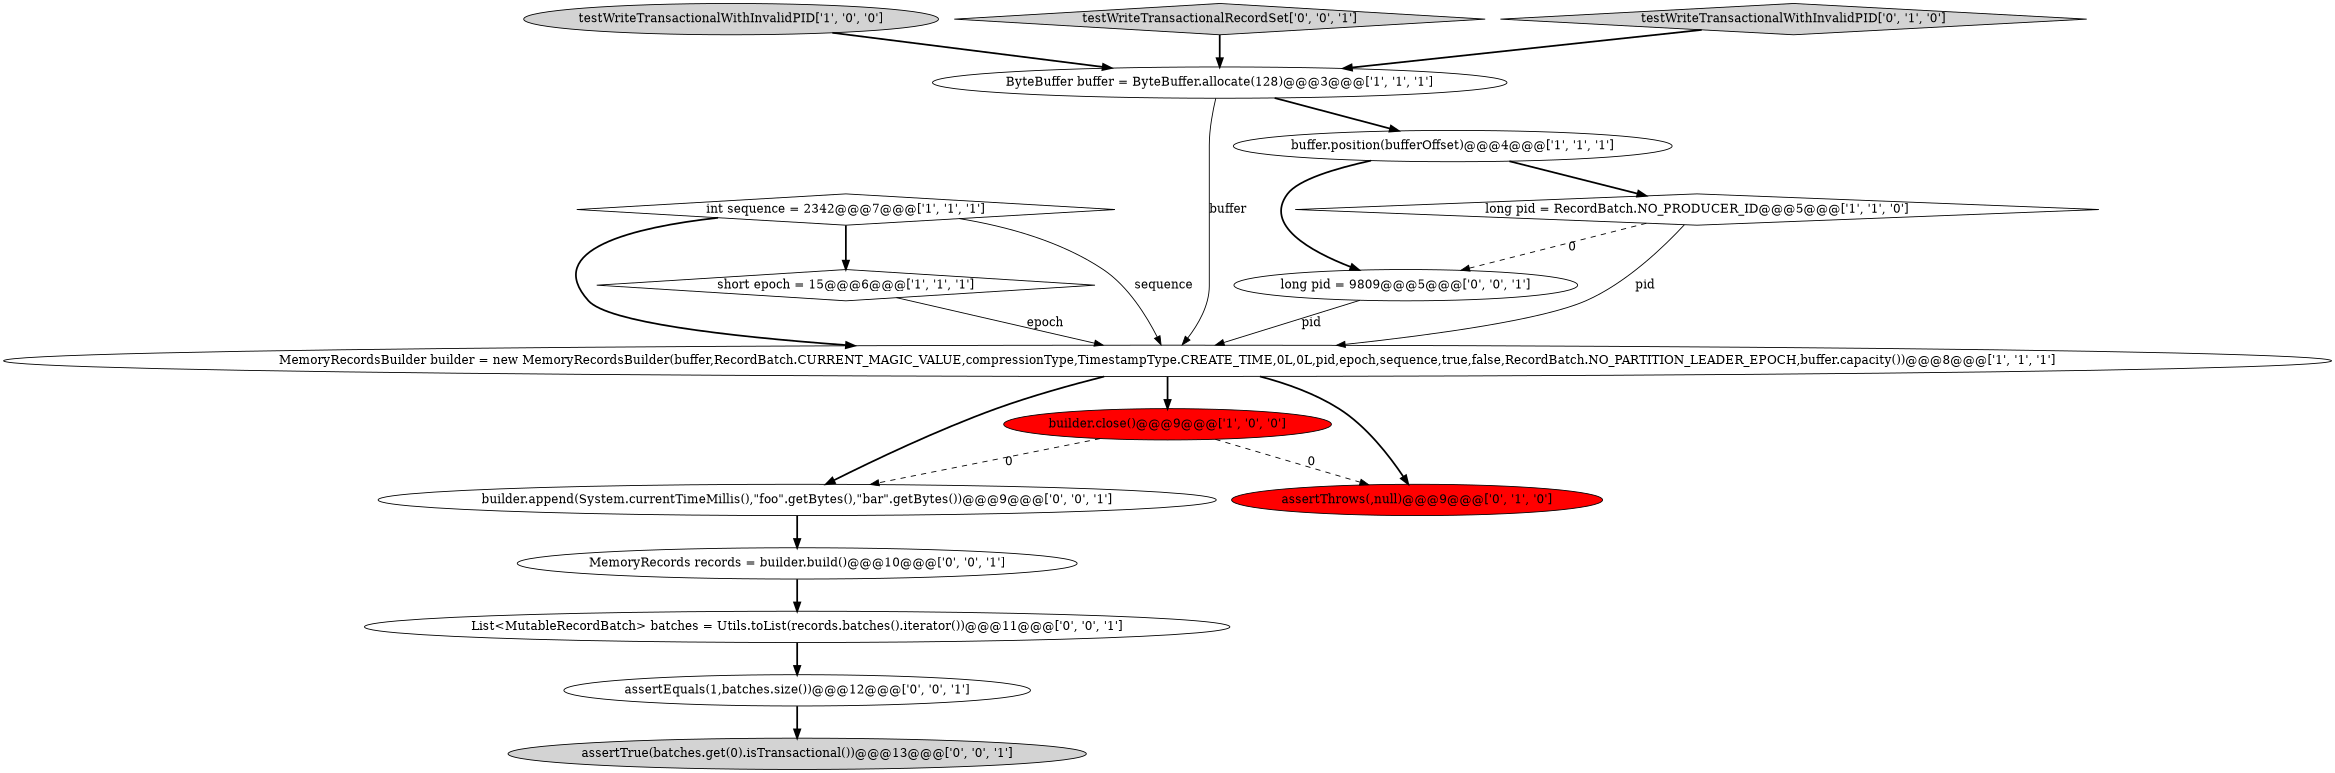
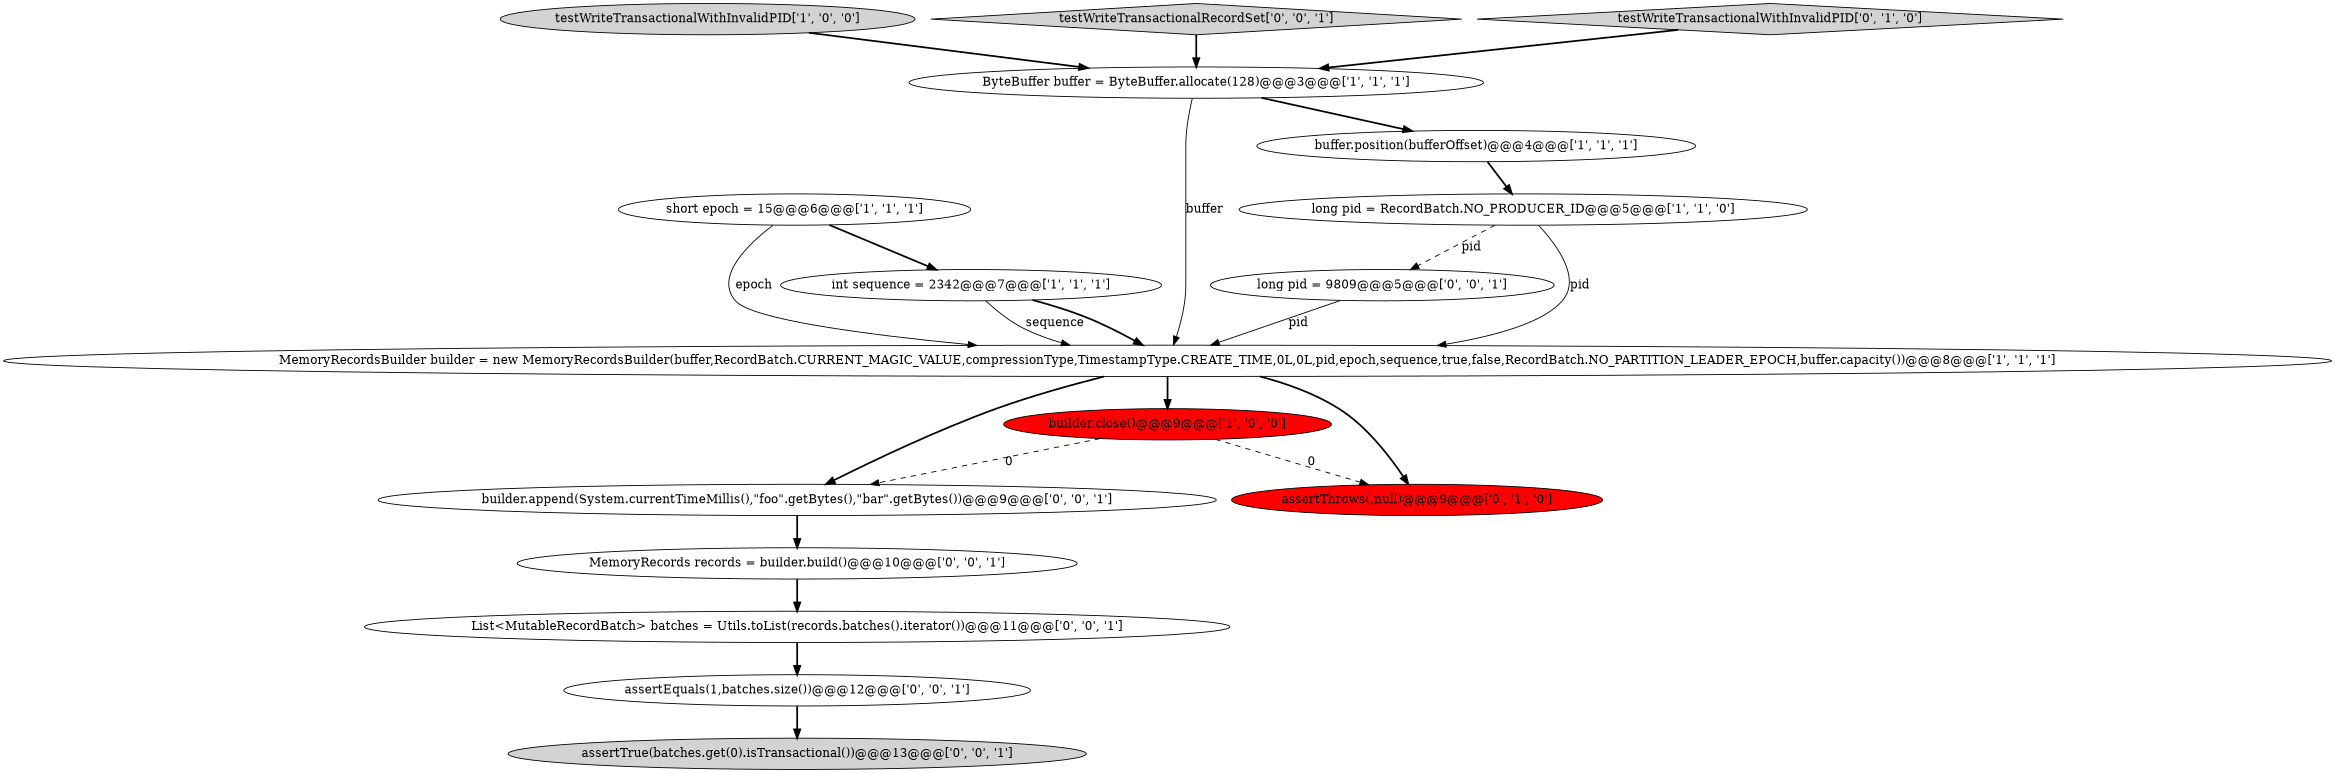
(1283, 203) -> none
(846, 210) -> (971, 285)
(1697, 210) -> (1523, 210)
(846, 243) -> (879, 246)
(1573, 247) -> (1471, 247)
(846, 285) -> (795, 210)
